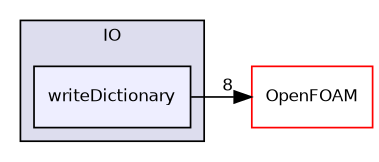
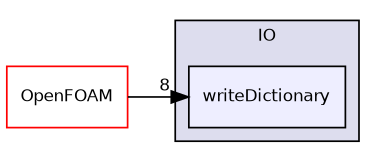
(215, 97) -> (149, 97)
